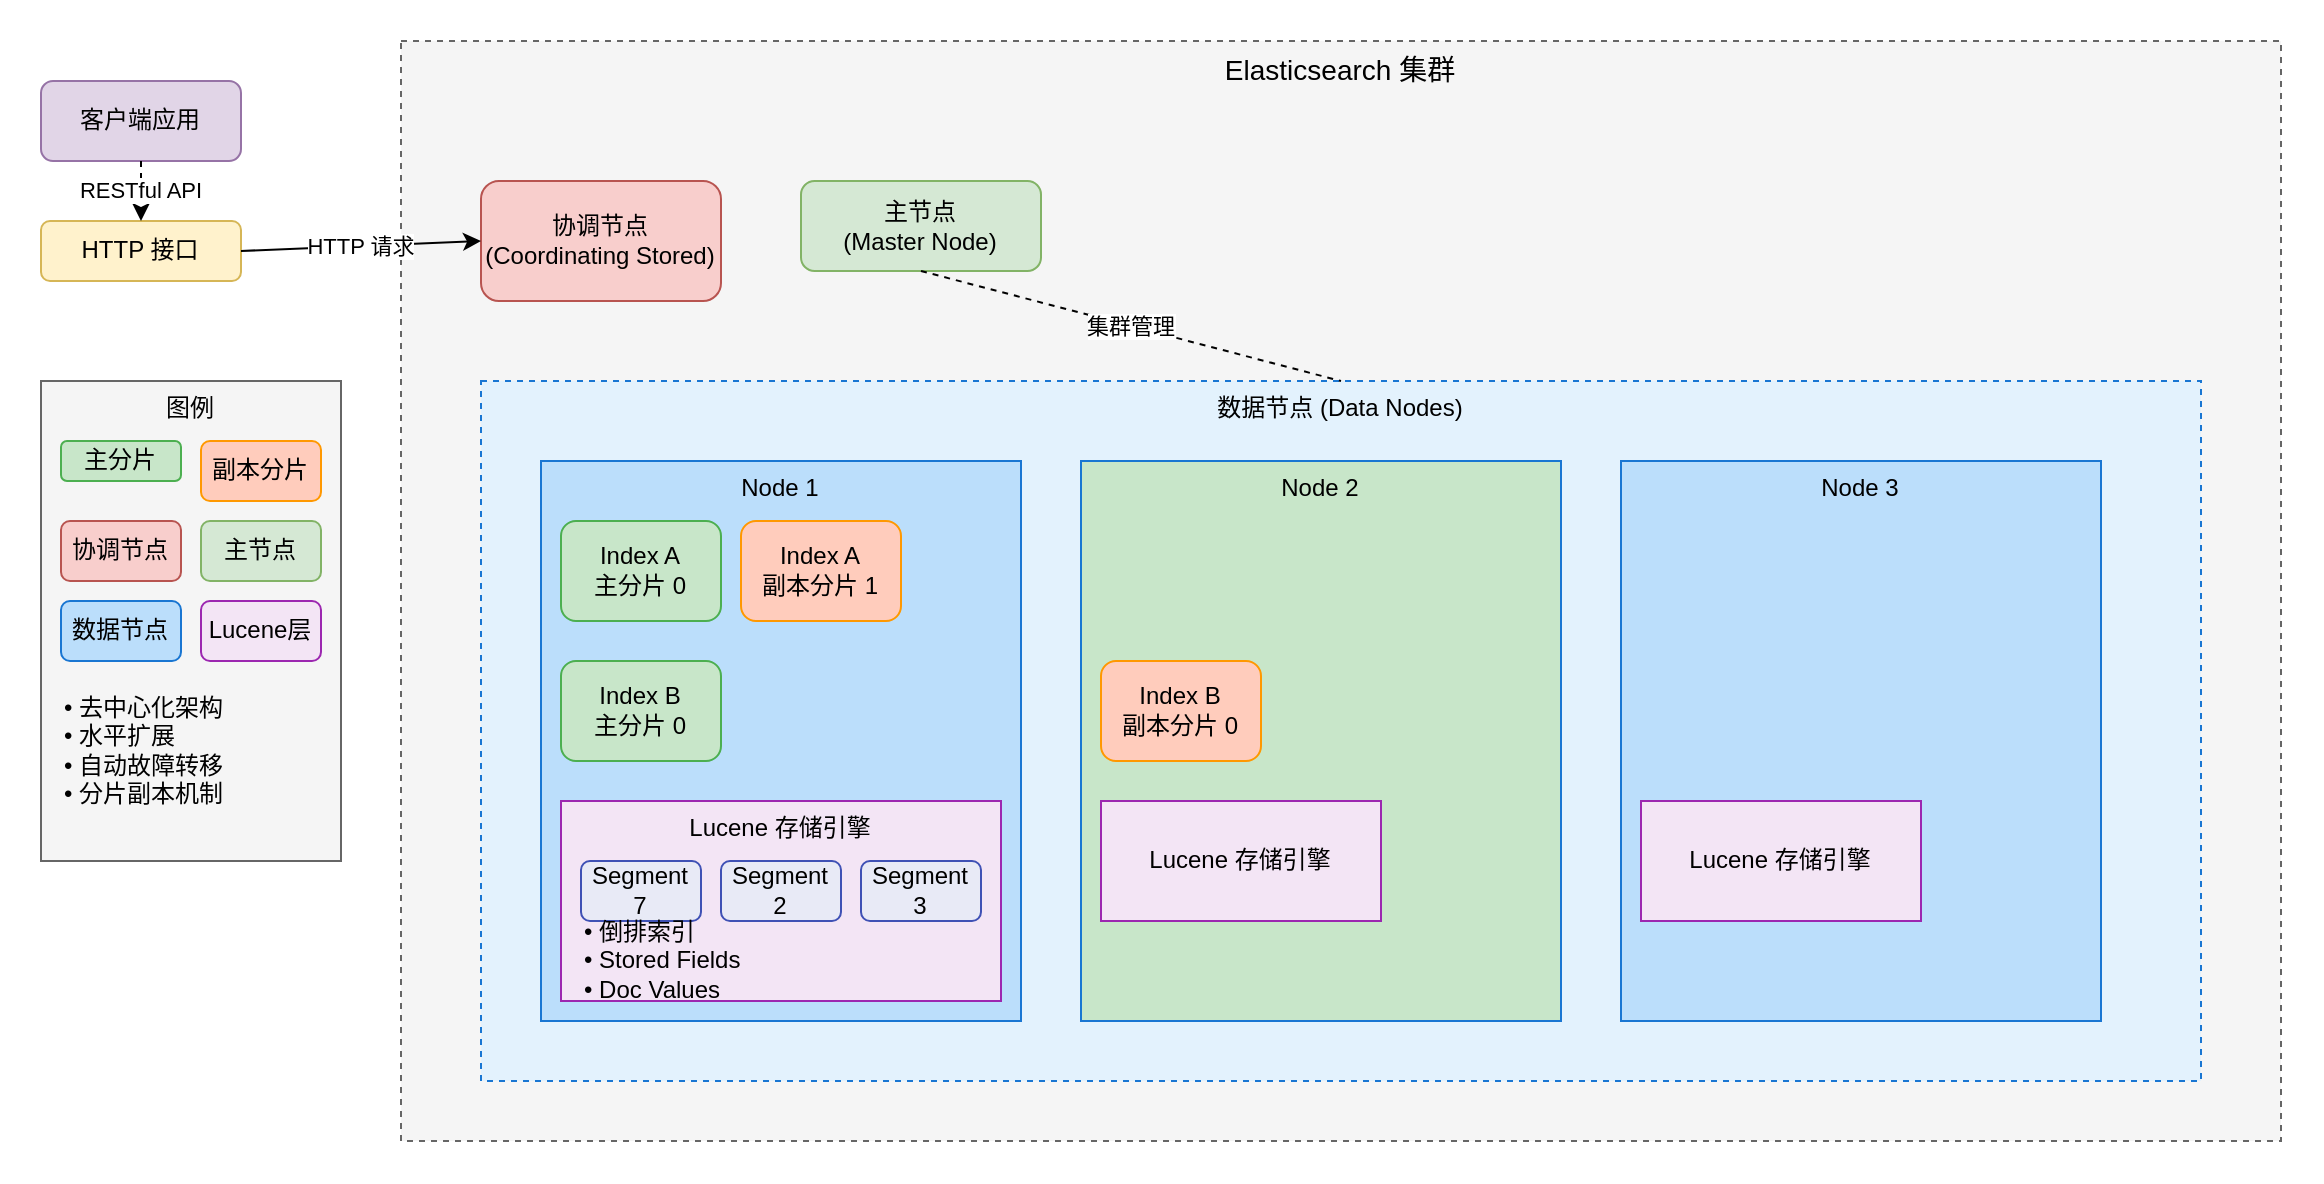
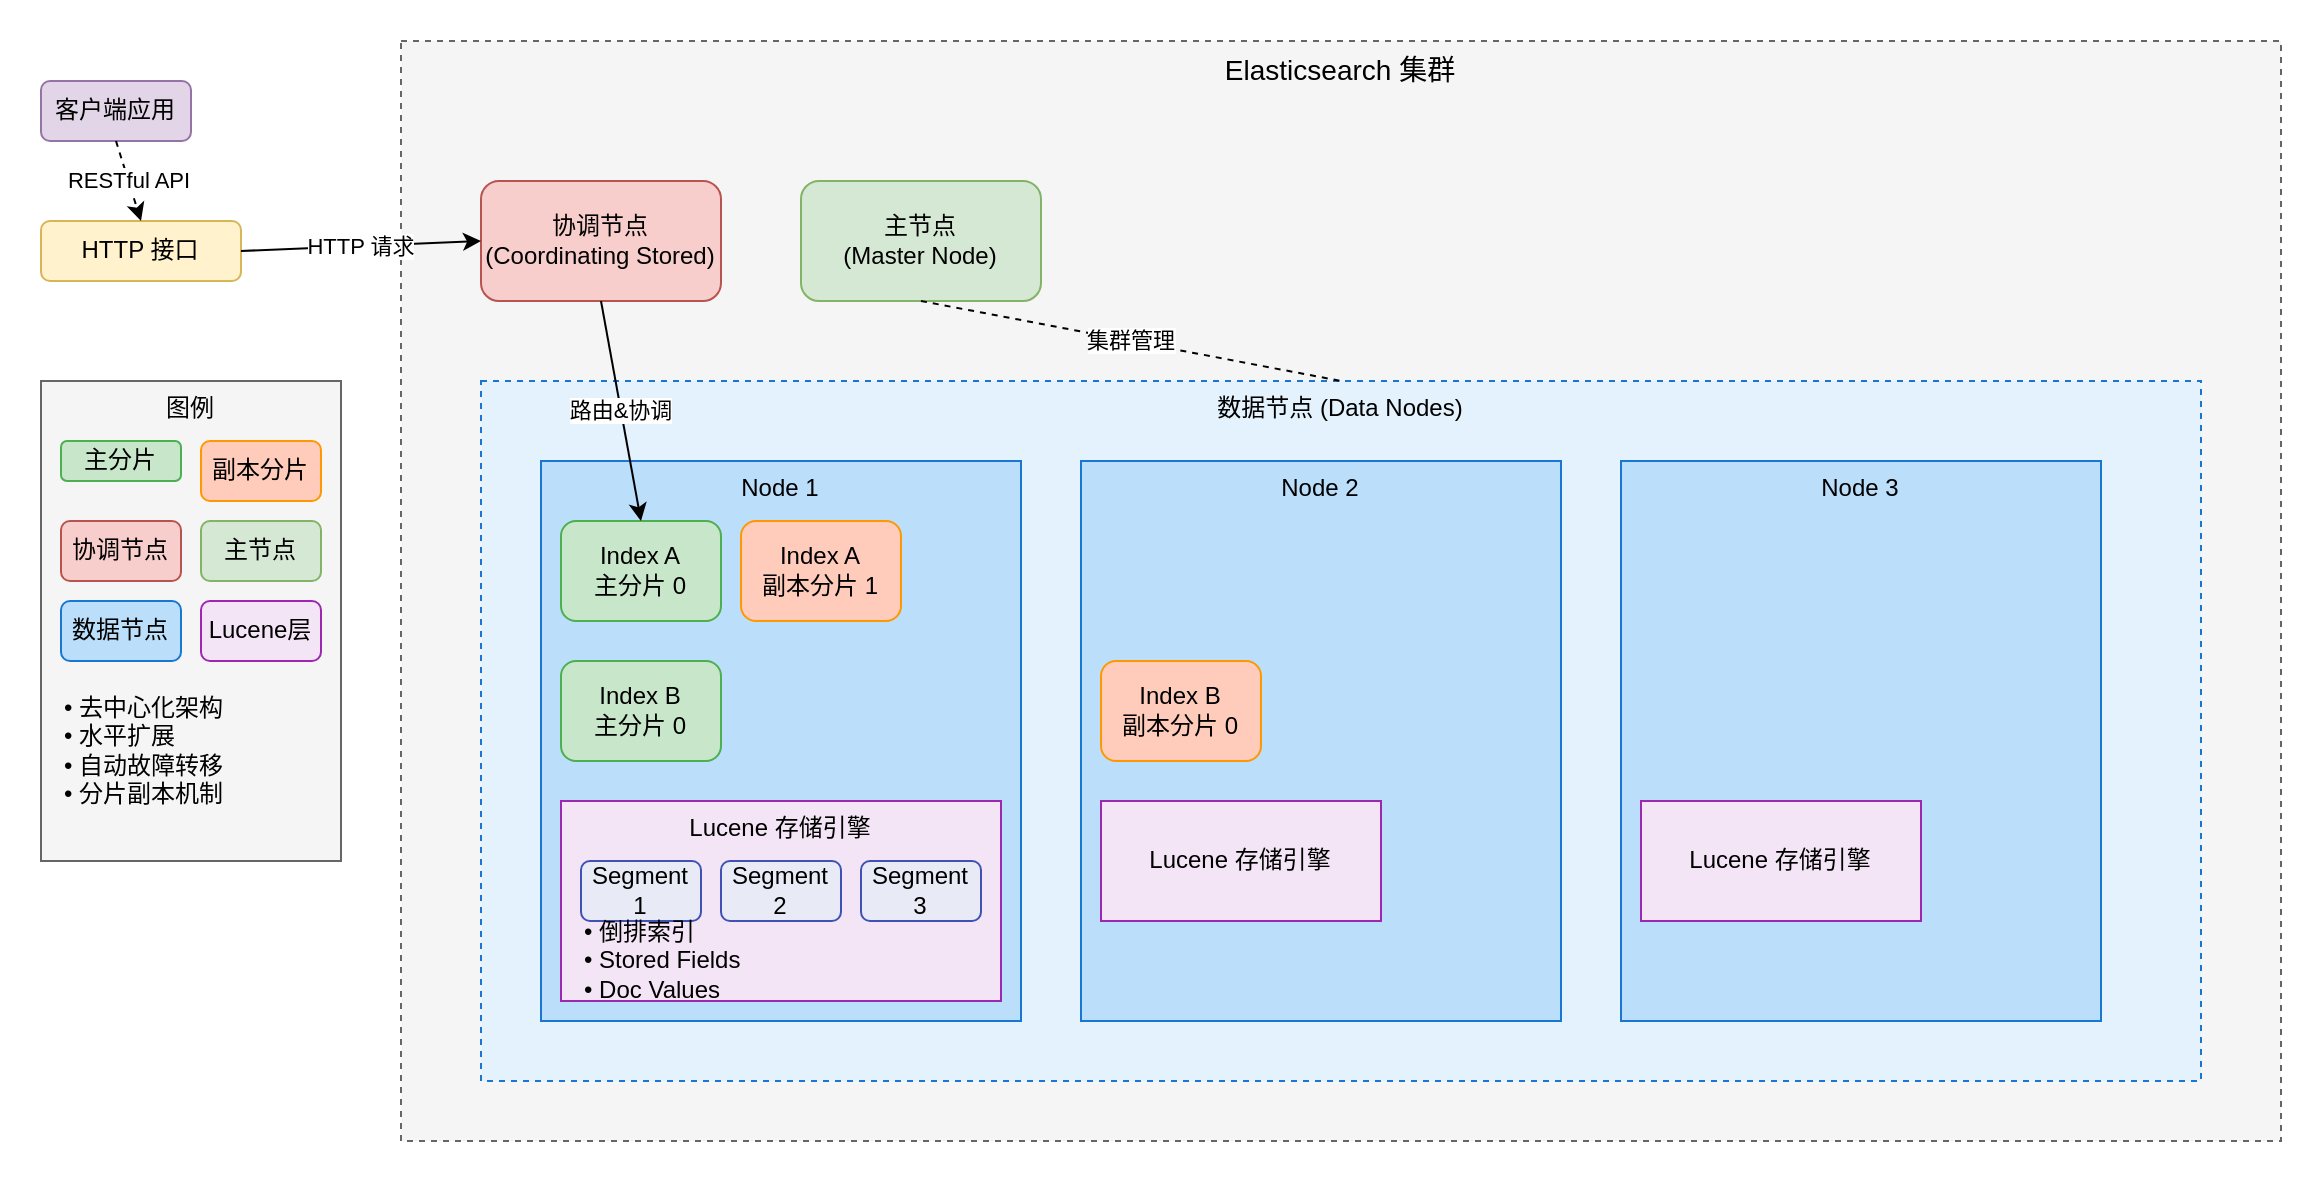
(141, 121) -> (116, 111)
(921, 226) -> (921, 241)
none -> (620, 405)
(1321, 741) -> (1321, 741)
(641, 891) -> (641, 891)
